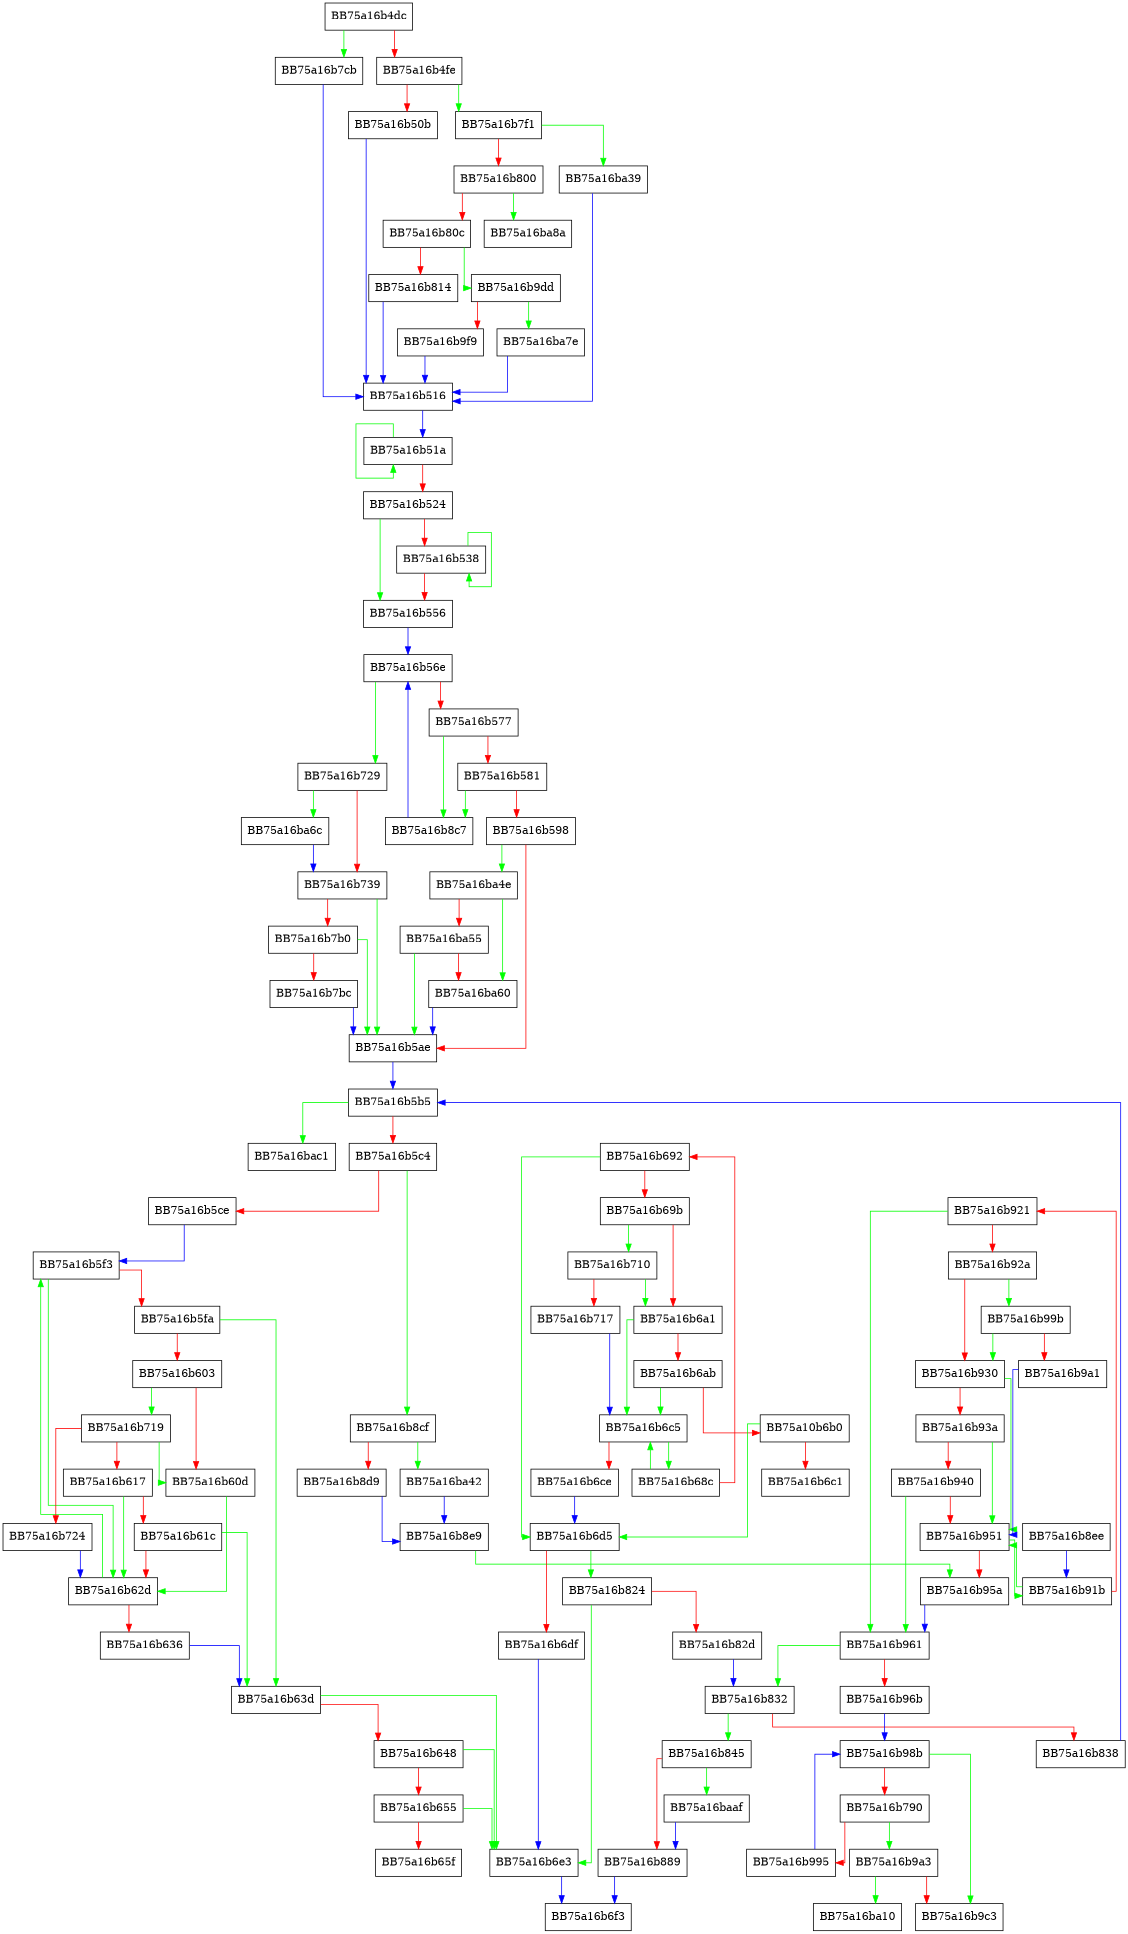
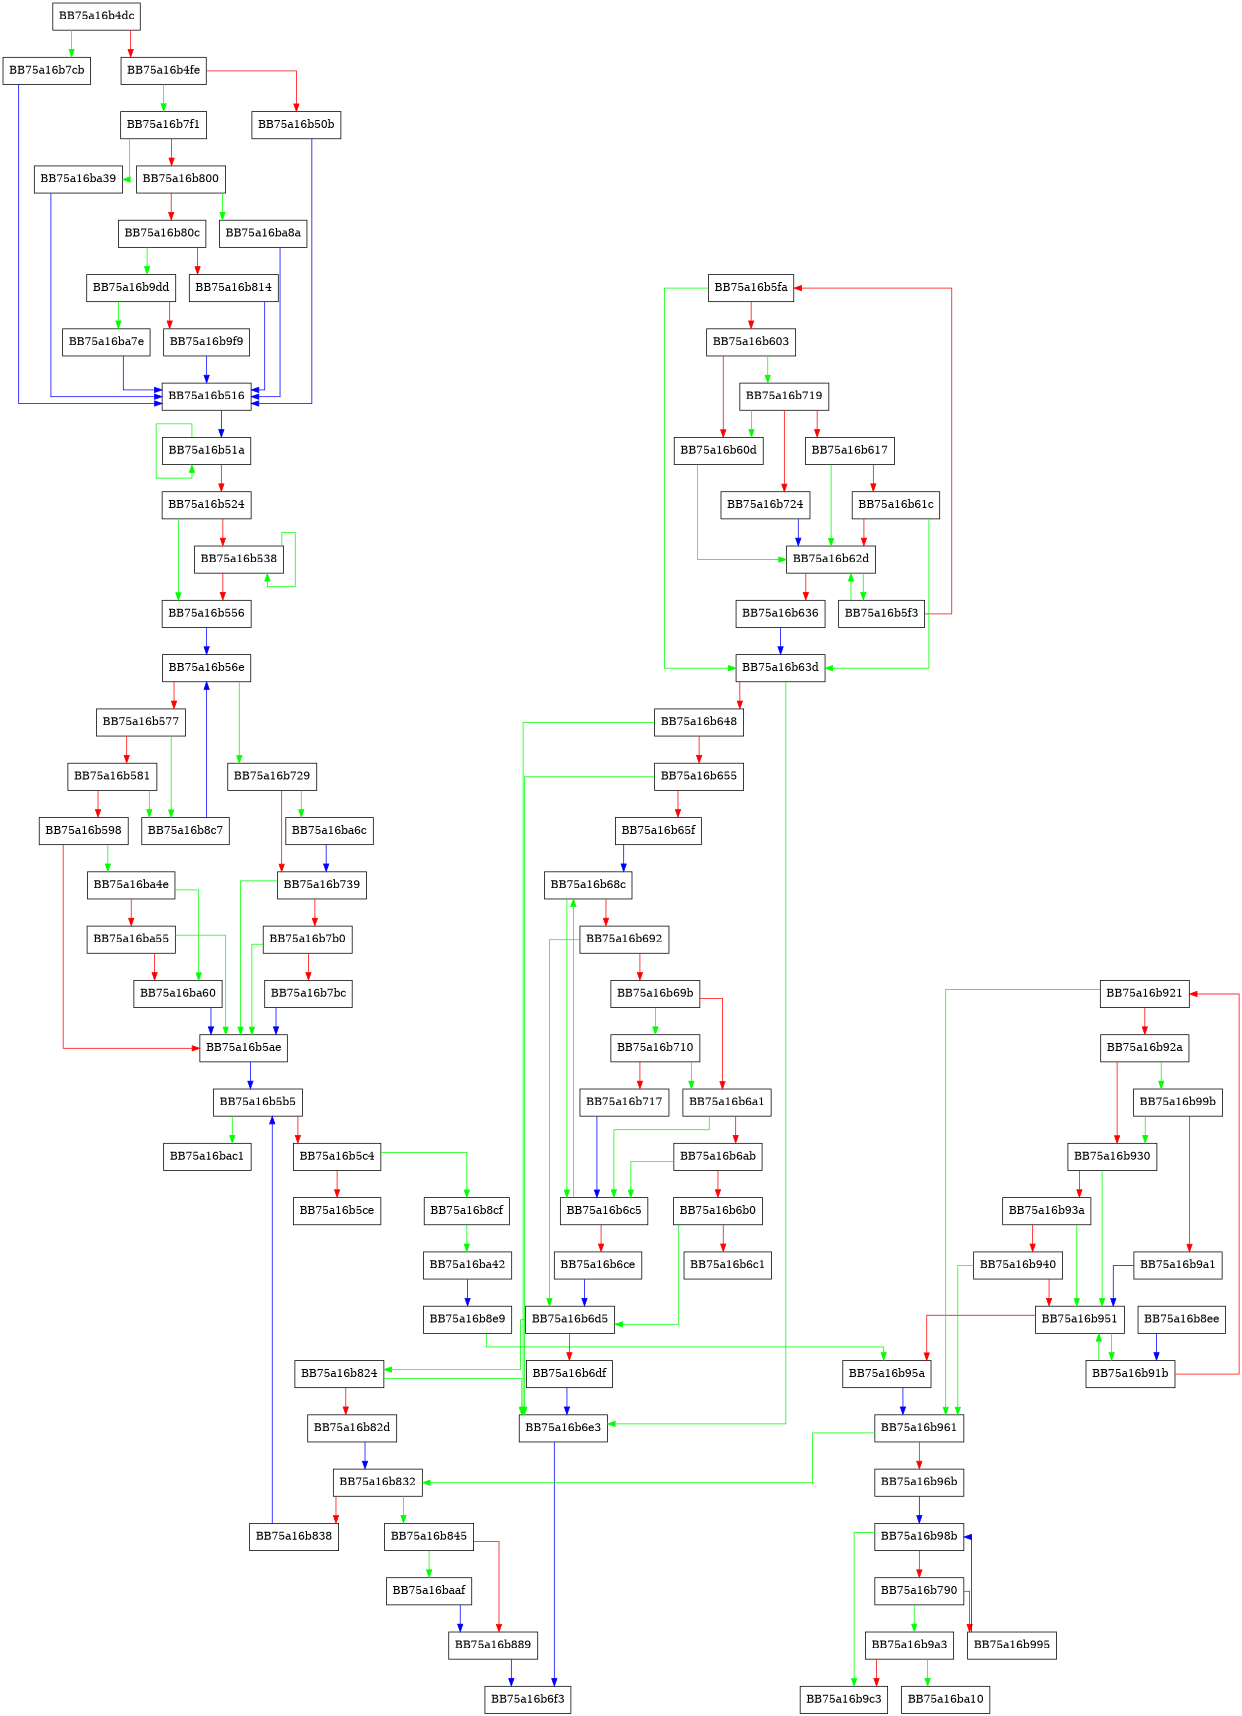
none -> (280, 333)
none -> (624, 854)
(174, 1261) -> none
(805, 1428) -> (718, 1211)
(342, 1483) -> none
